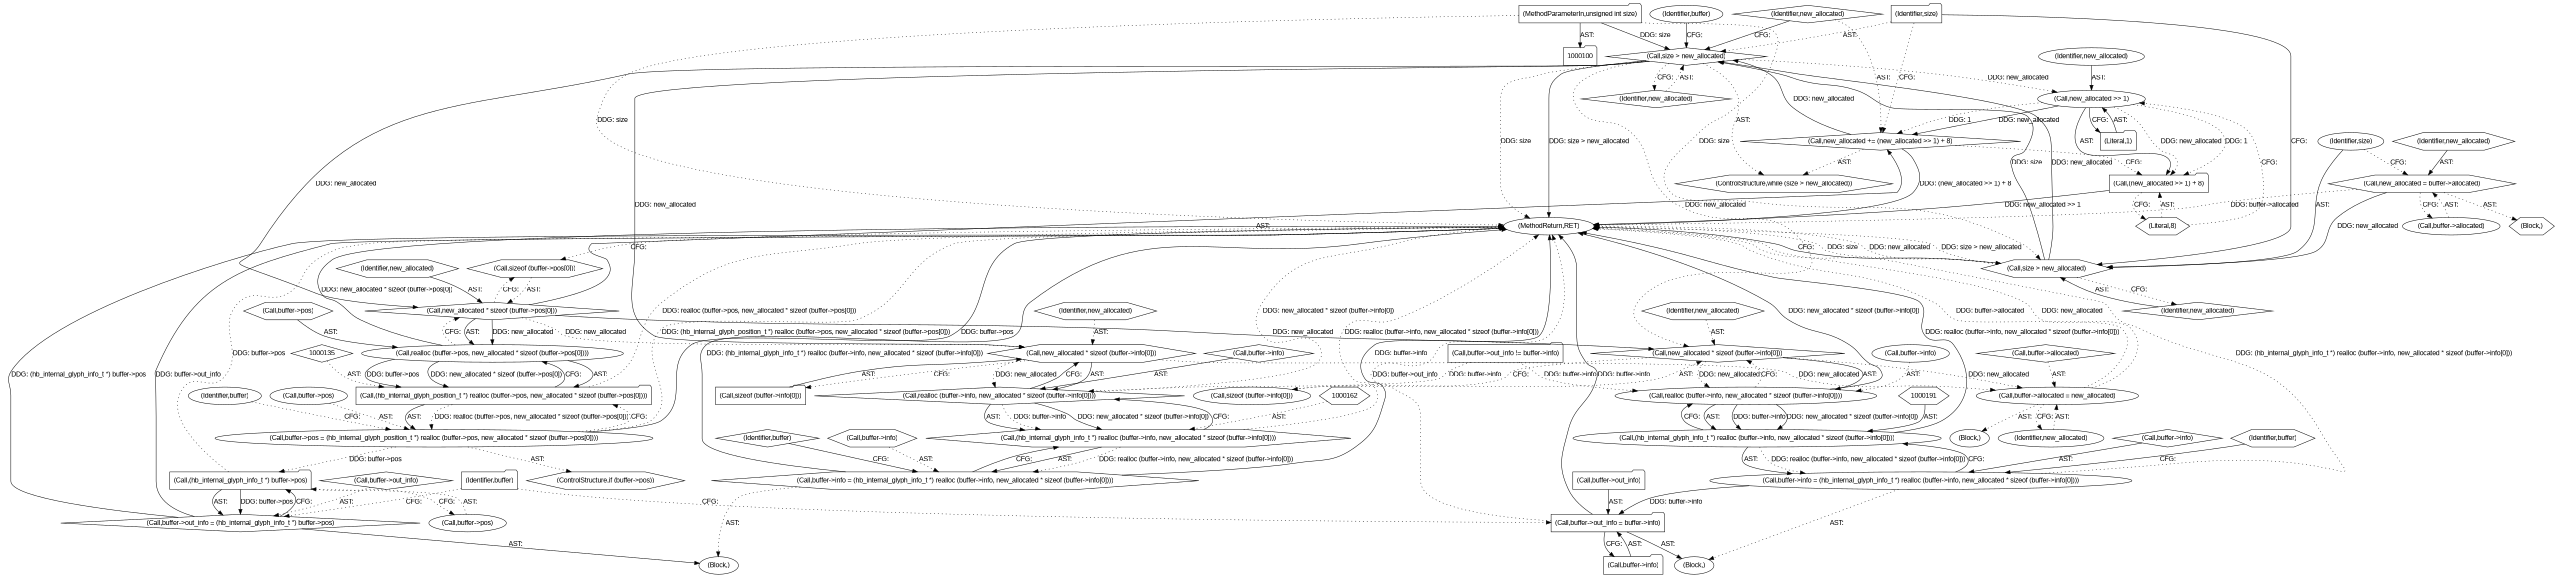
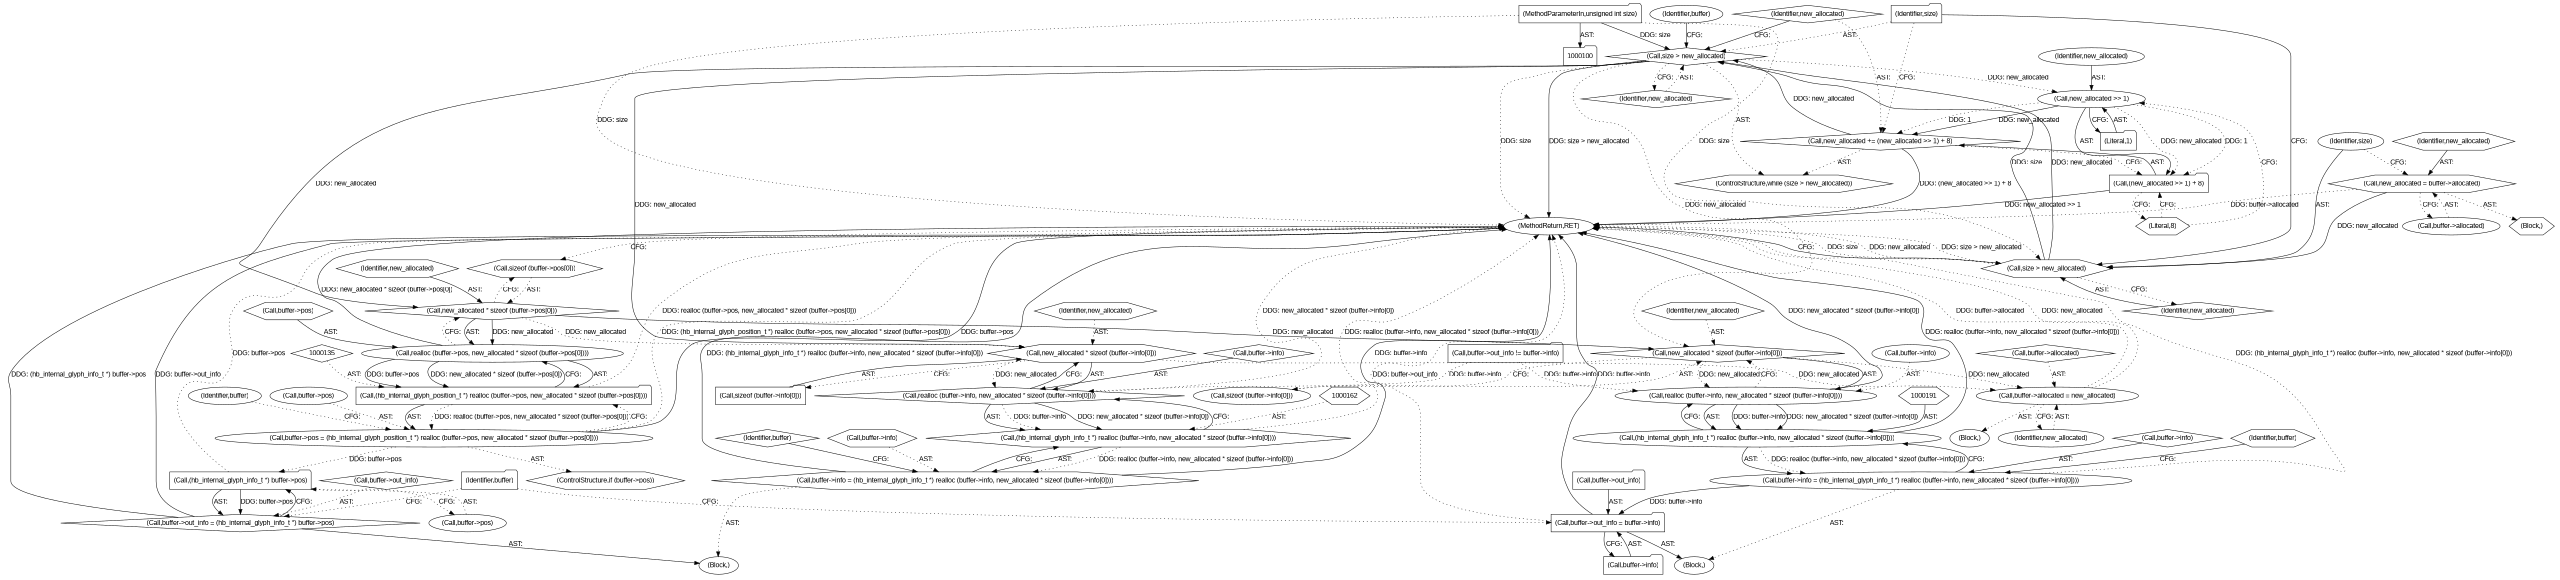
(2169, 205) -> (2169, 205)
(1200, 220) -> (2064, 151)
